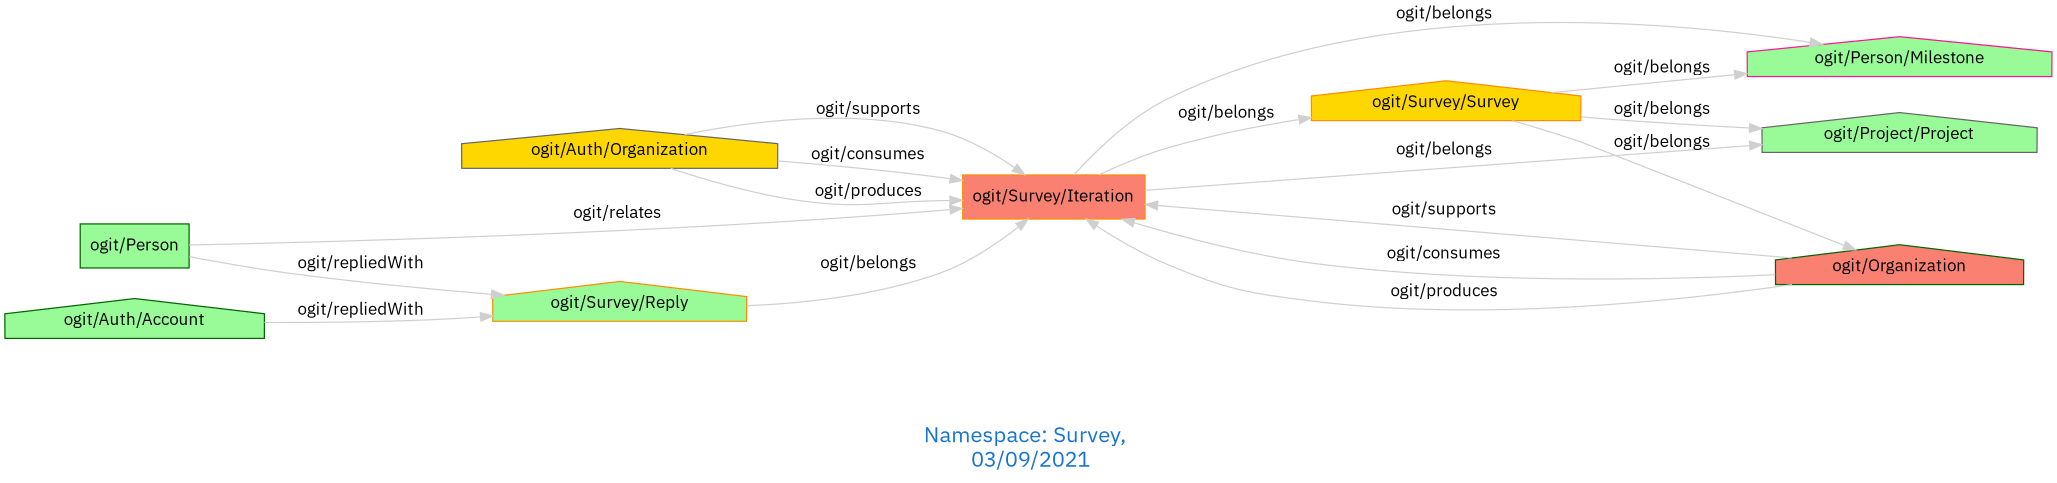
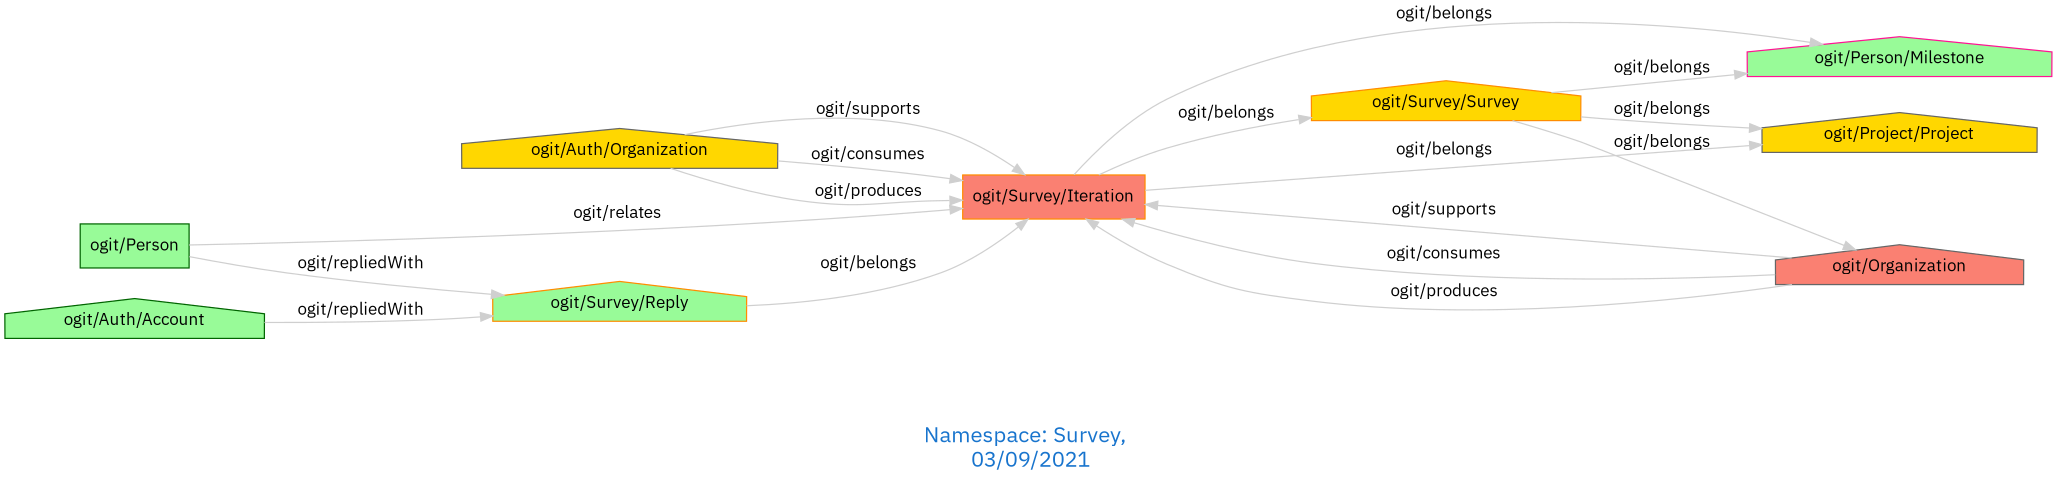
(1900, 135) -> (1900, 135)
(1900, 267) -> (1900, 267)
